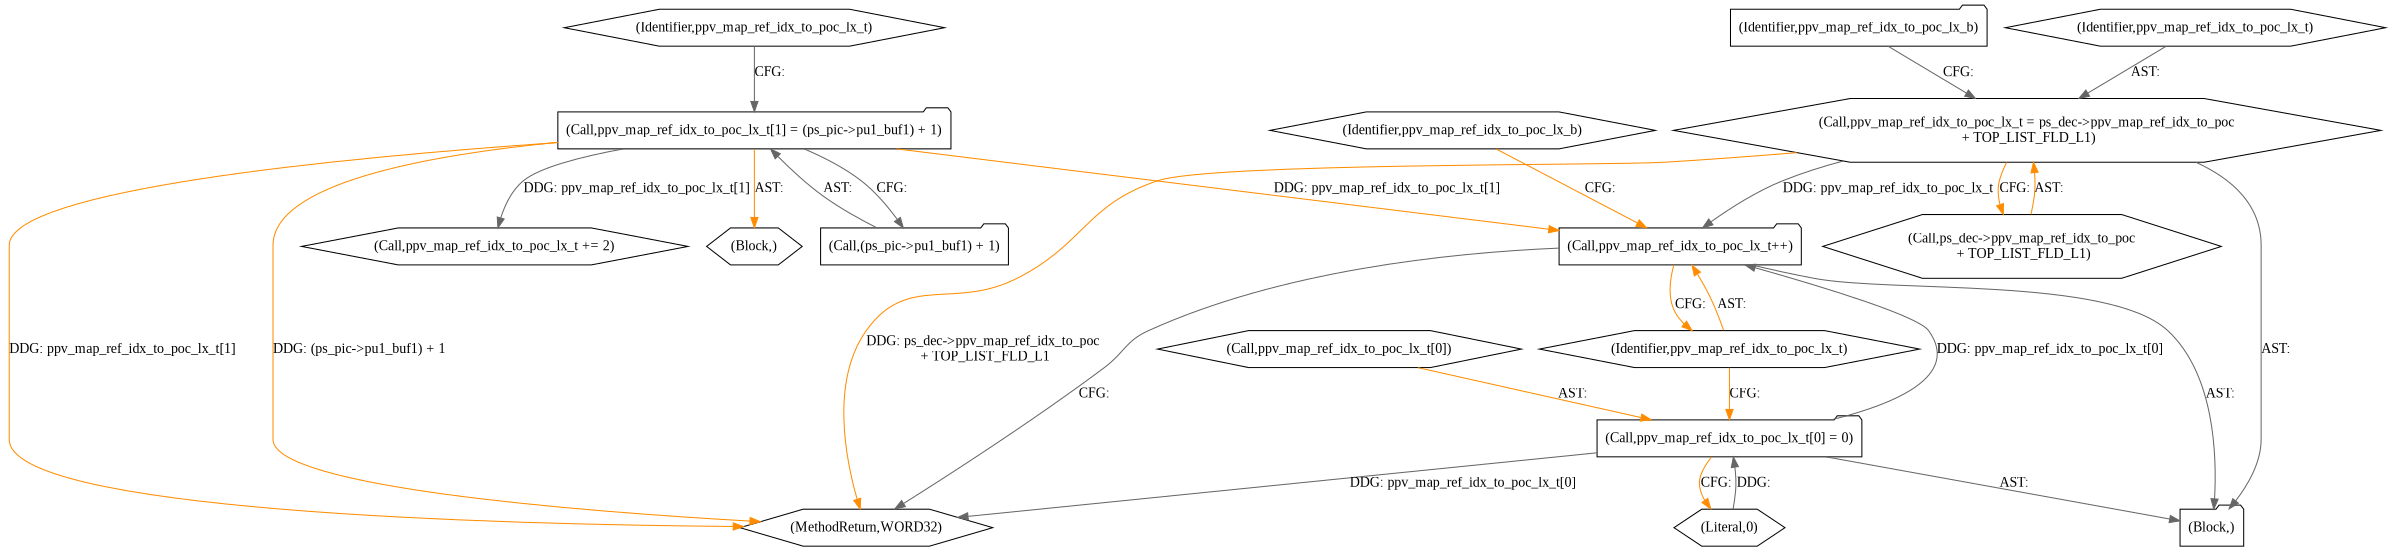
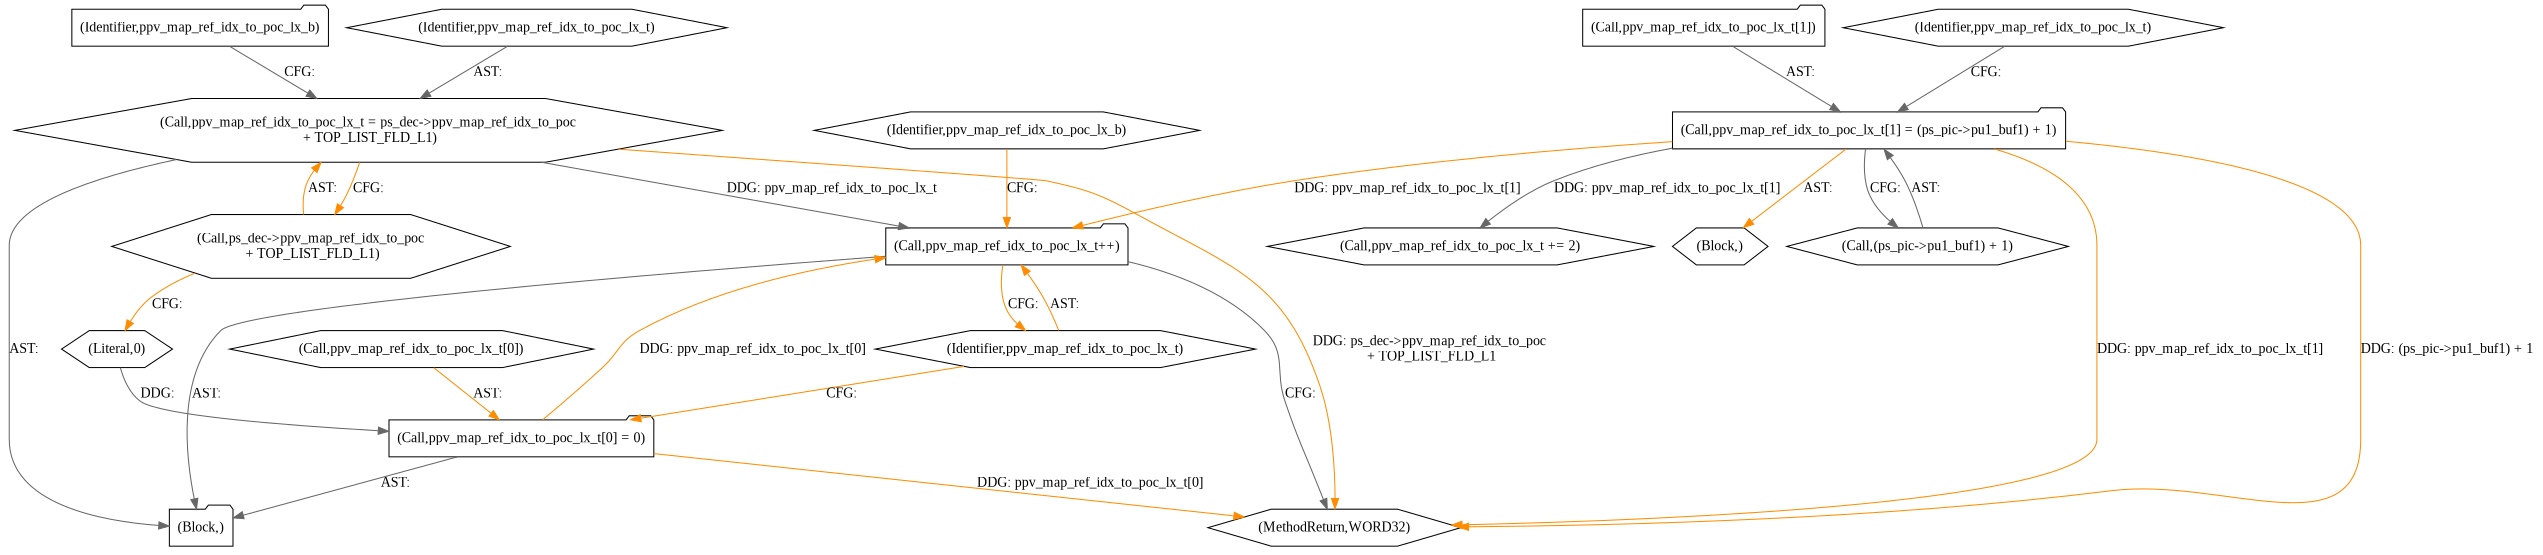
none -> (1704, 28)
(915, 246) -> (1928, 246)
(1917, 323) -> (692, 306)
(1700, 478) -> (158, 292)
(1283, 485) -> (944, 485)
